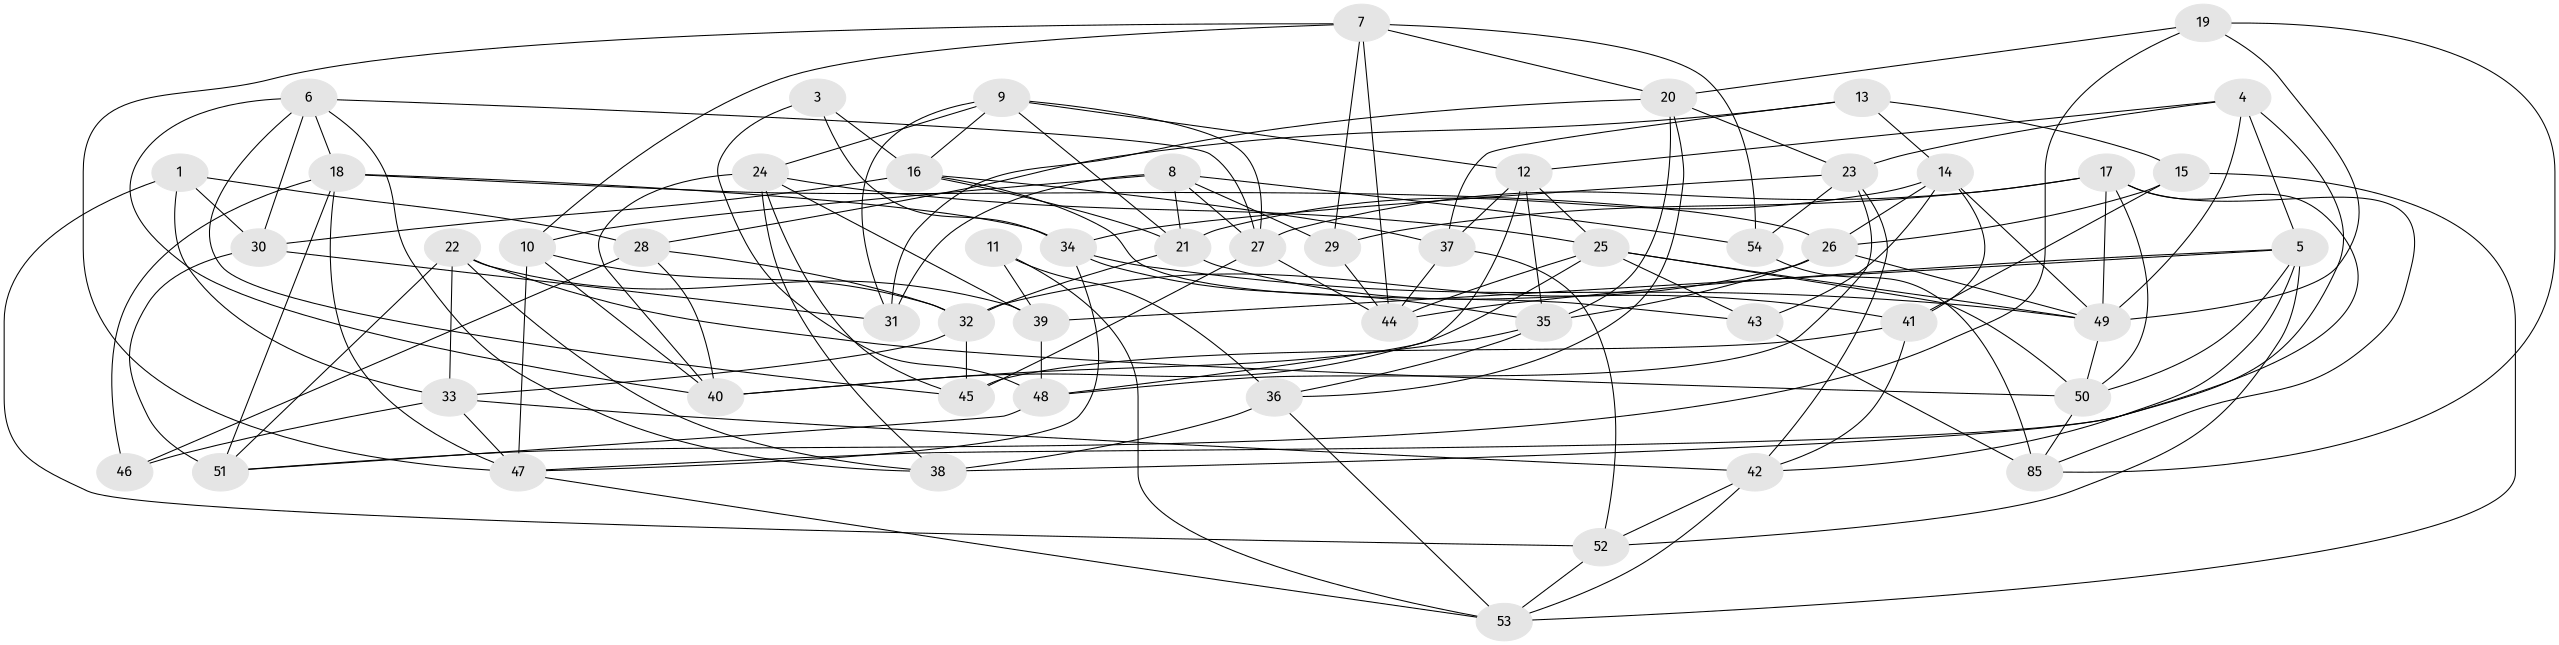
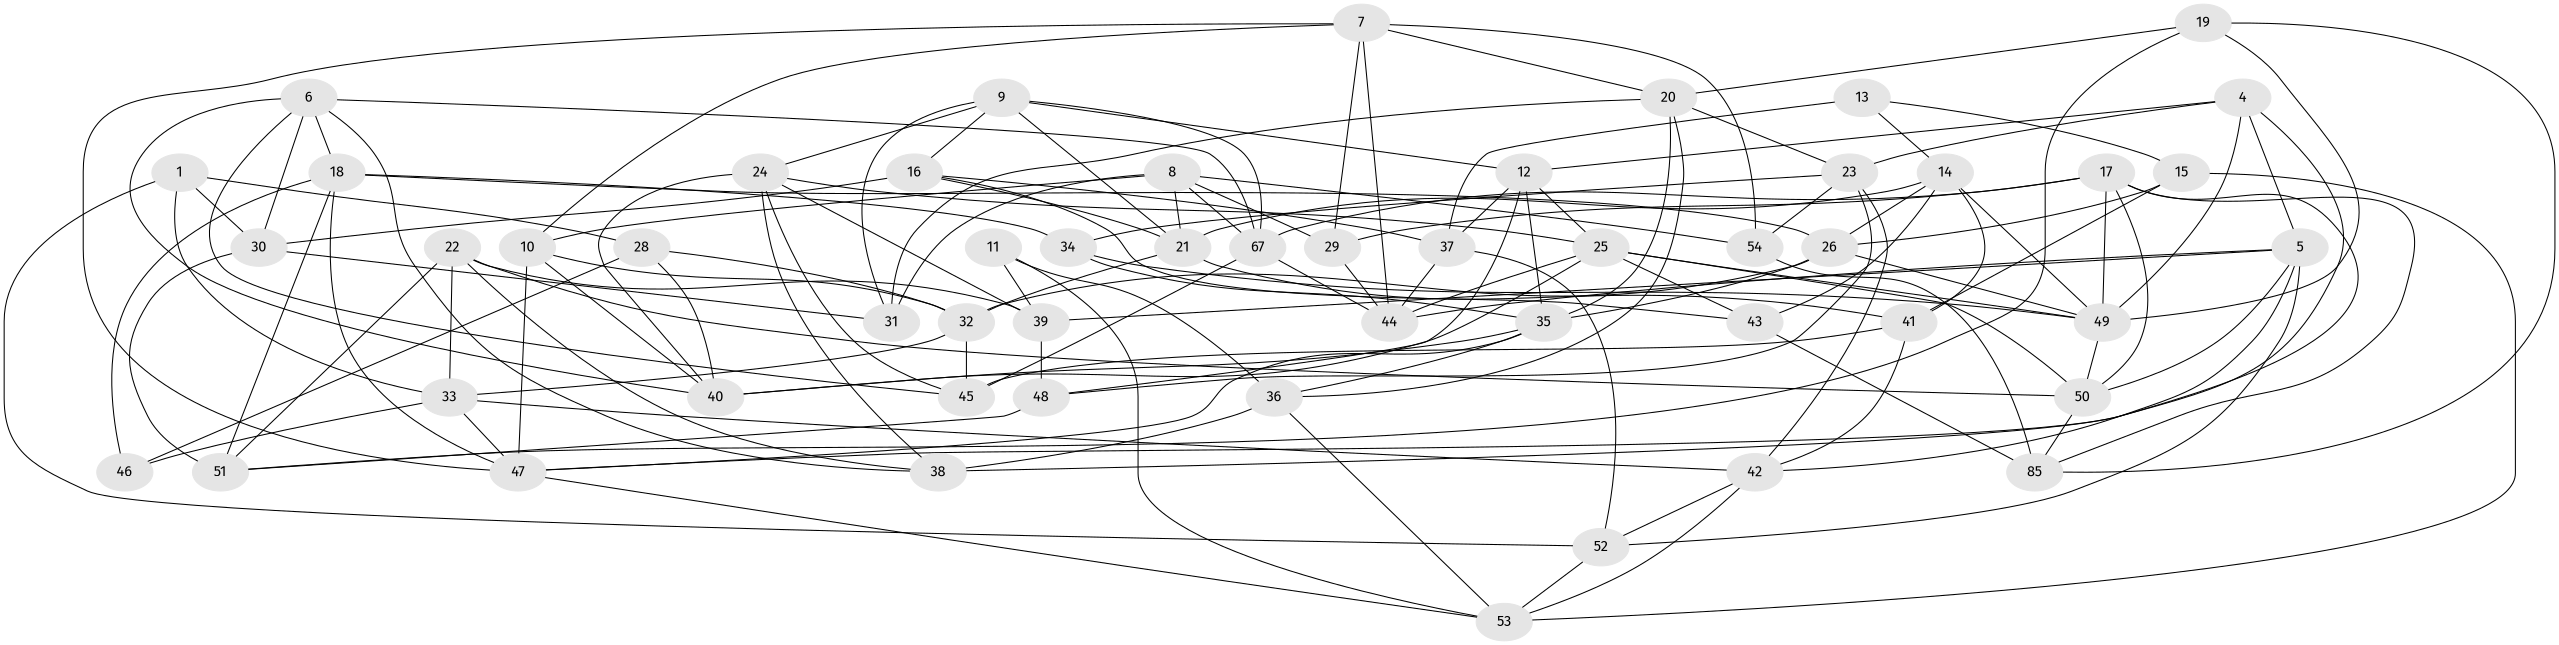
(818, 98) -> none
(1248, 141) -> none
(1258, 248) -> (1258, 248)
(1048, 430) -> (1094, 433)
